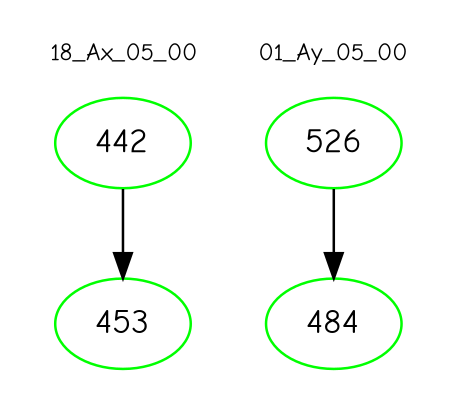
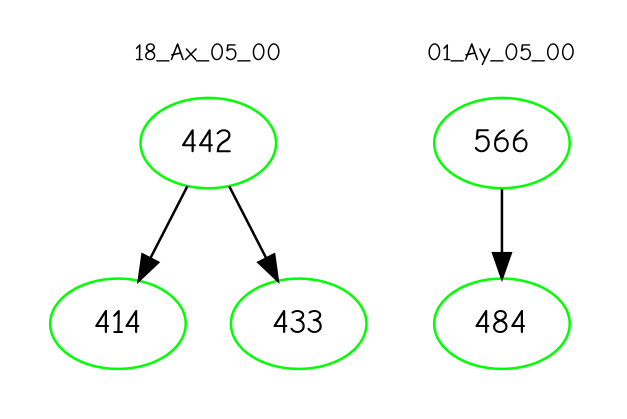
(334, 143) -> (502, 143)
none -> (118, 324)
(123, 324) -> (299, 324)
